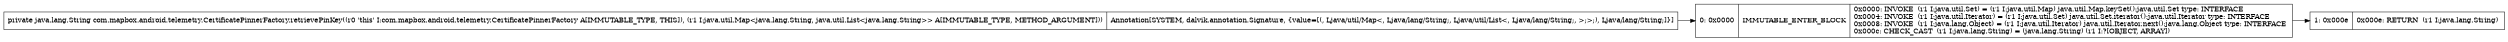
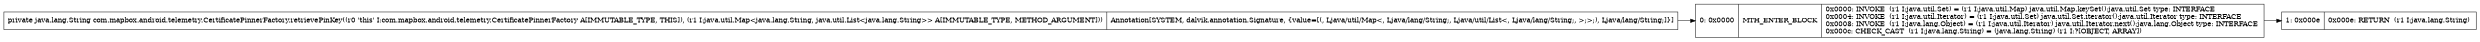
(1794, 21) -> (1780, 21)
